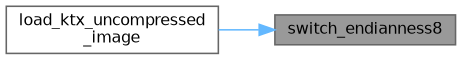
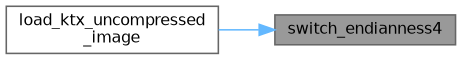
(365, 30) -> (365, 30)
